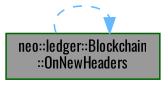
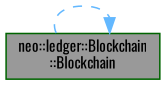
(83, 56) -> (83, 56)
